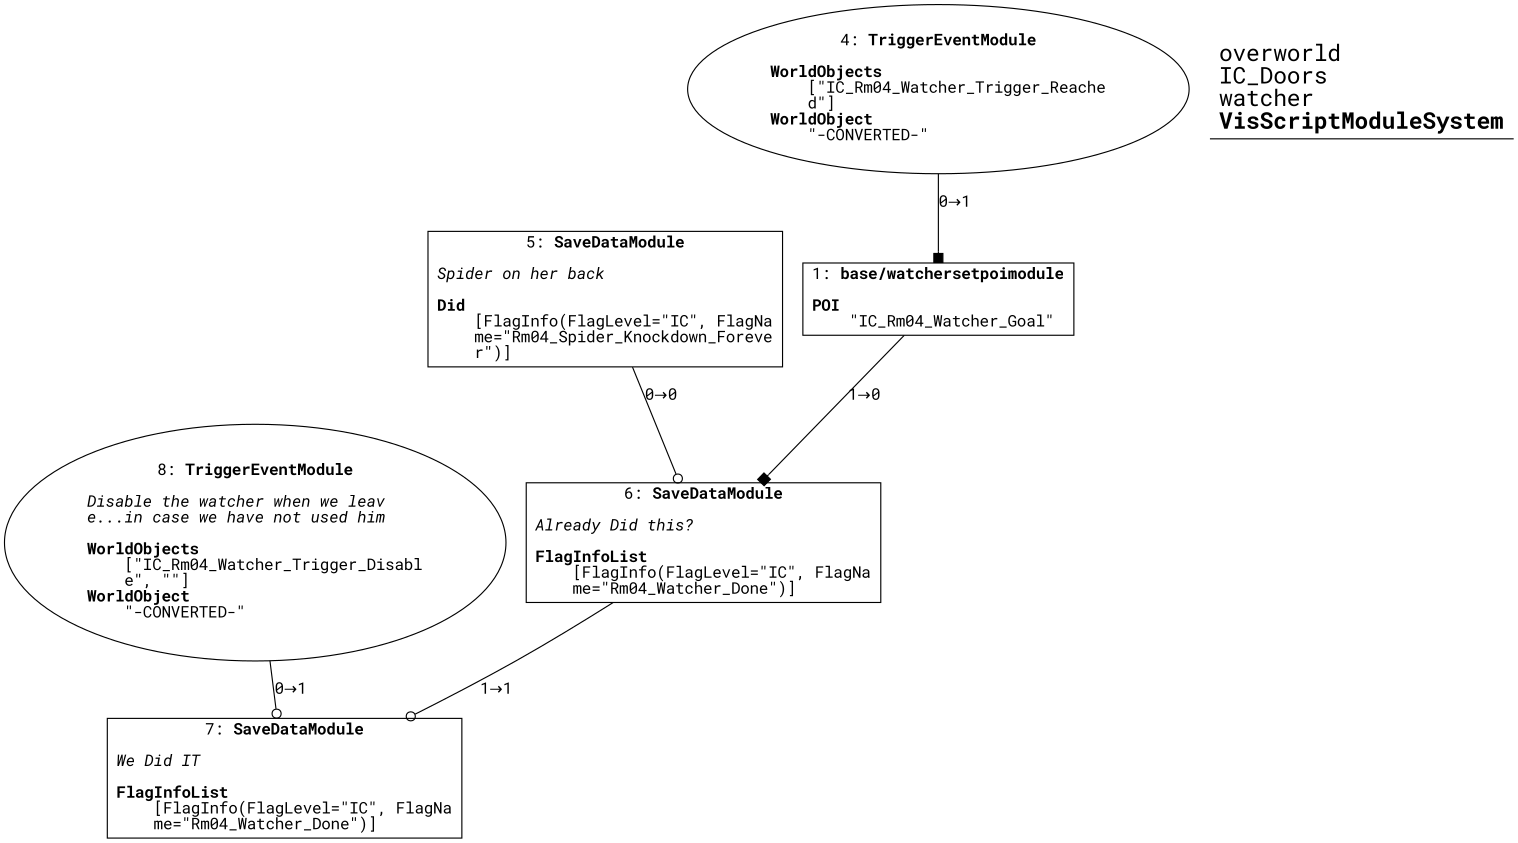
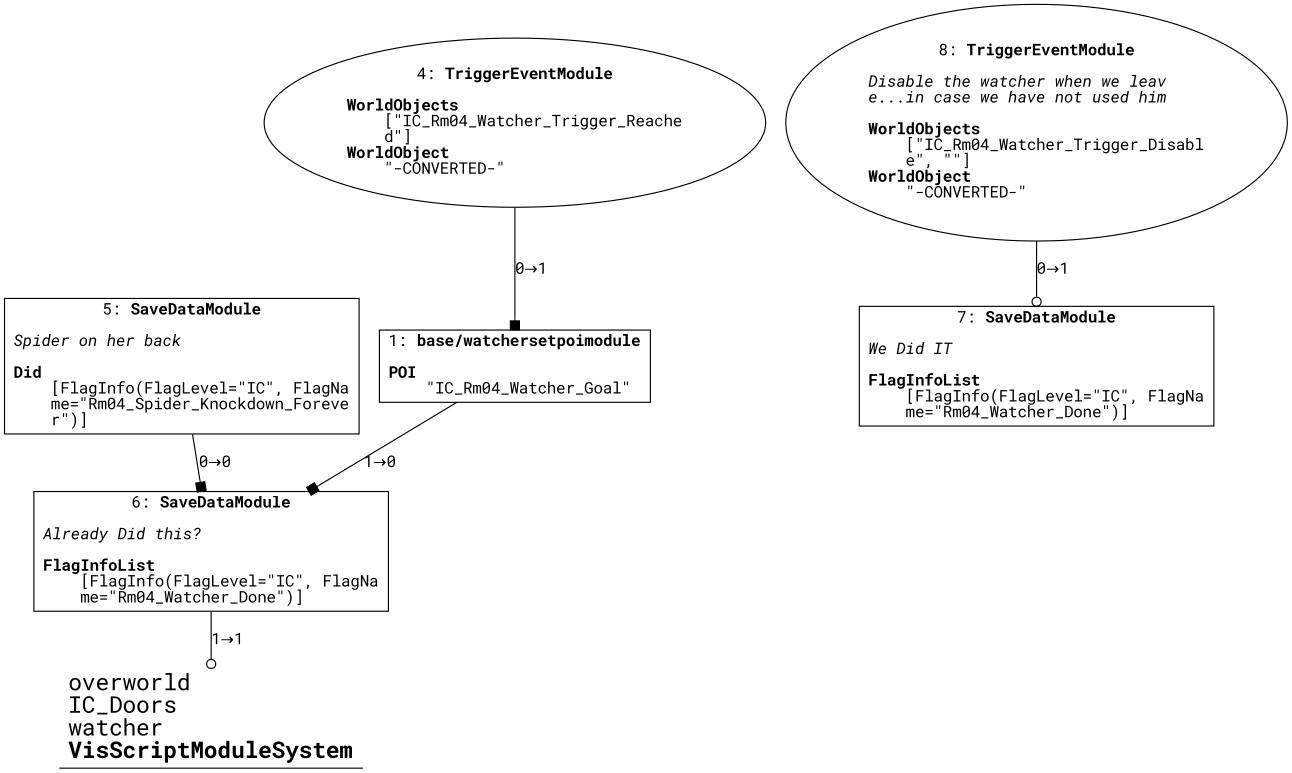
(654, 421) -> (196, 457)
(516, 661) -> (211, 635)
